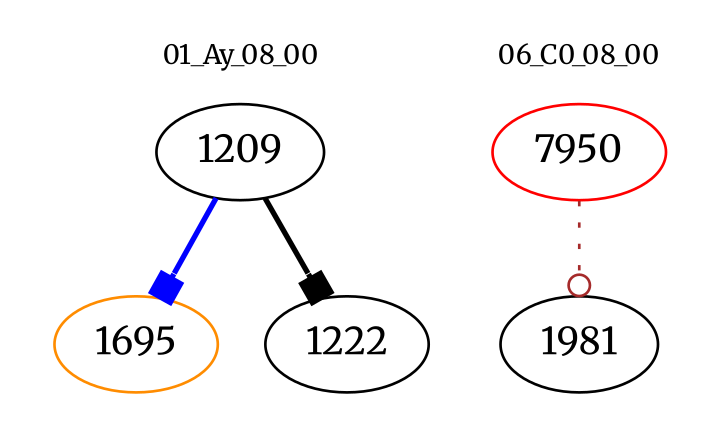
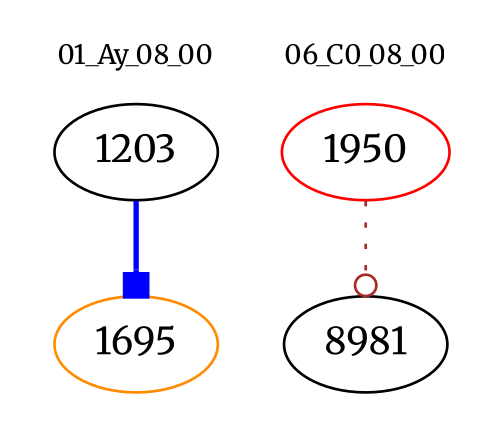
(240, 152) -> (136, 152)
(579, 152) -> (366, 152)
(347, 344) -> none
(579, 344) -> (366, 344)
